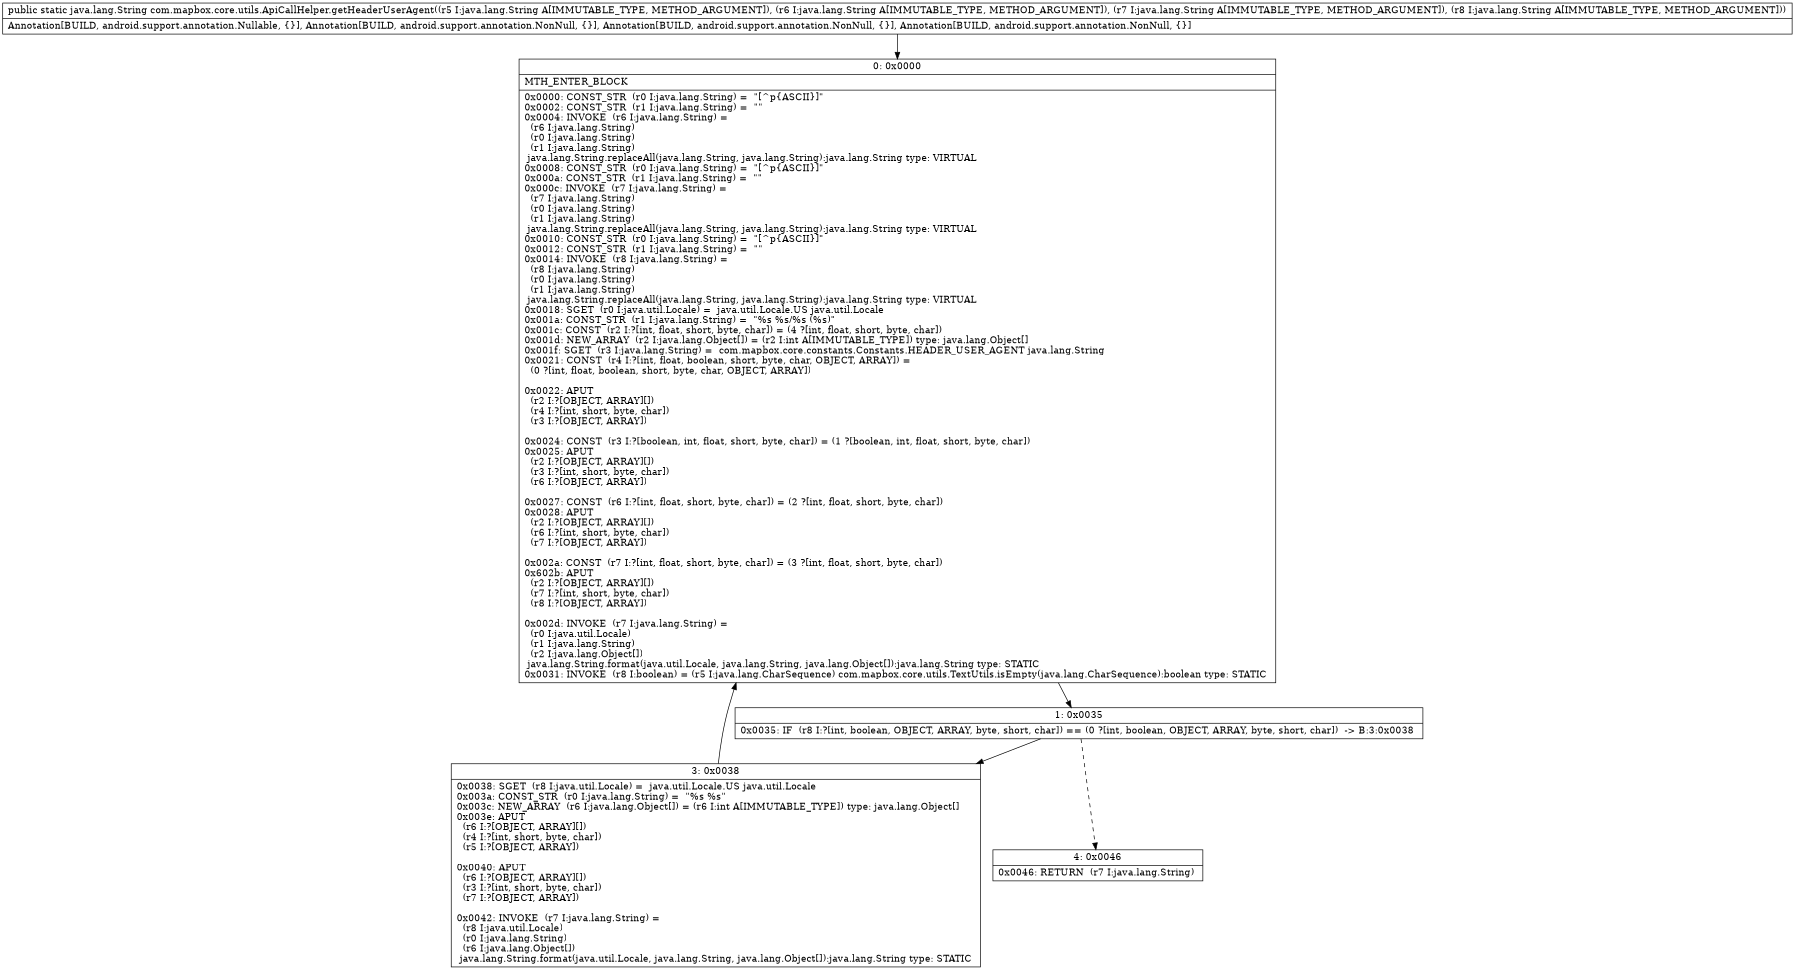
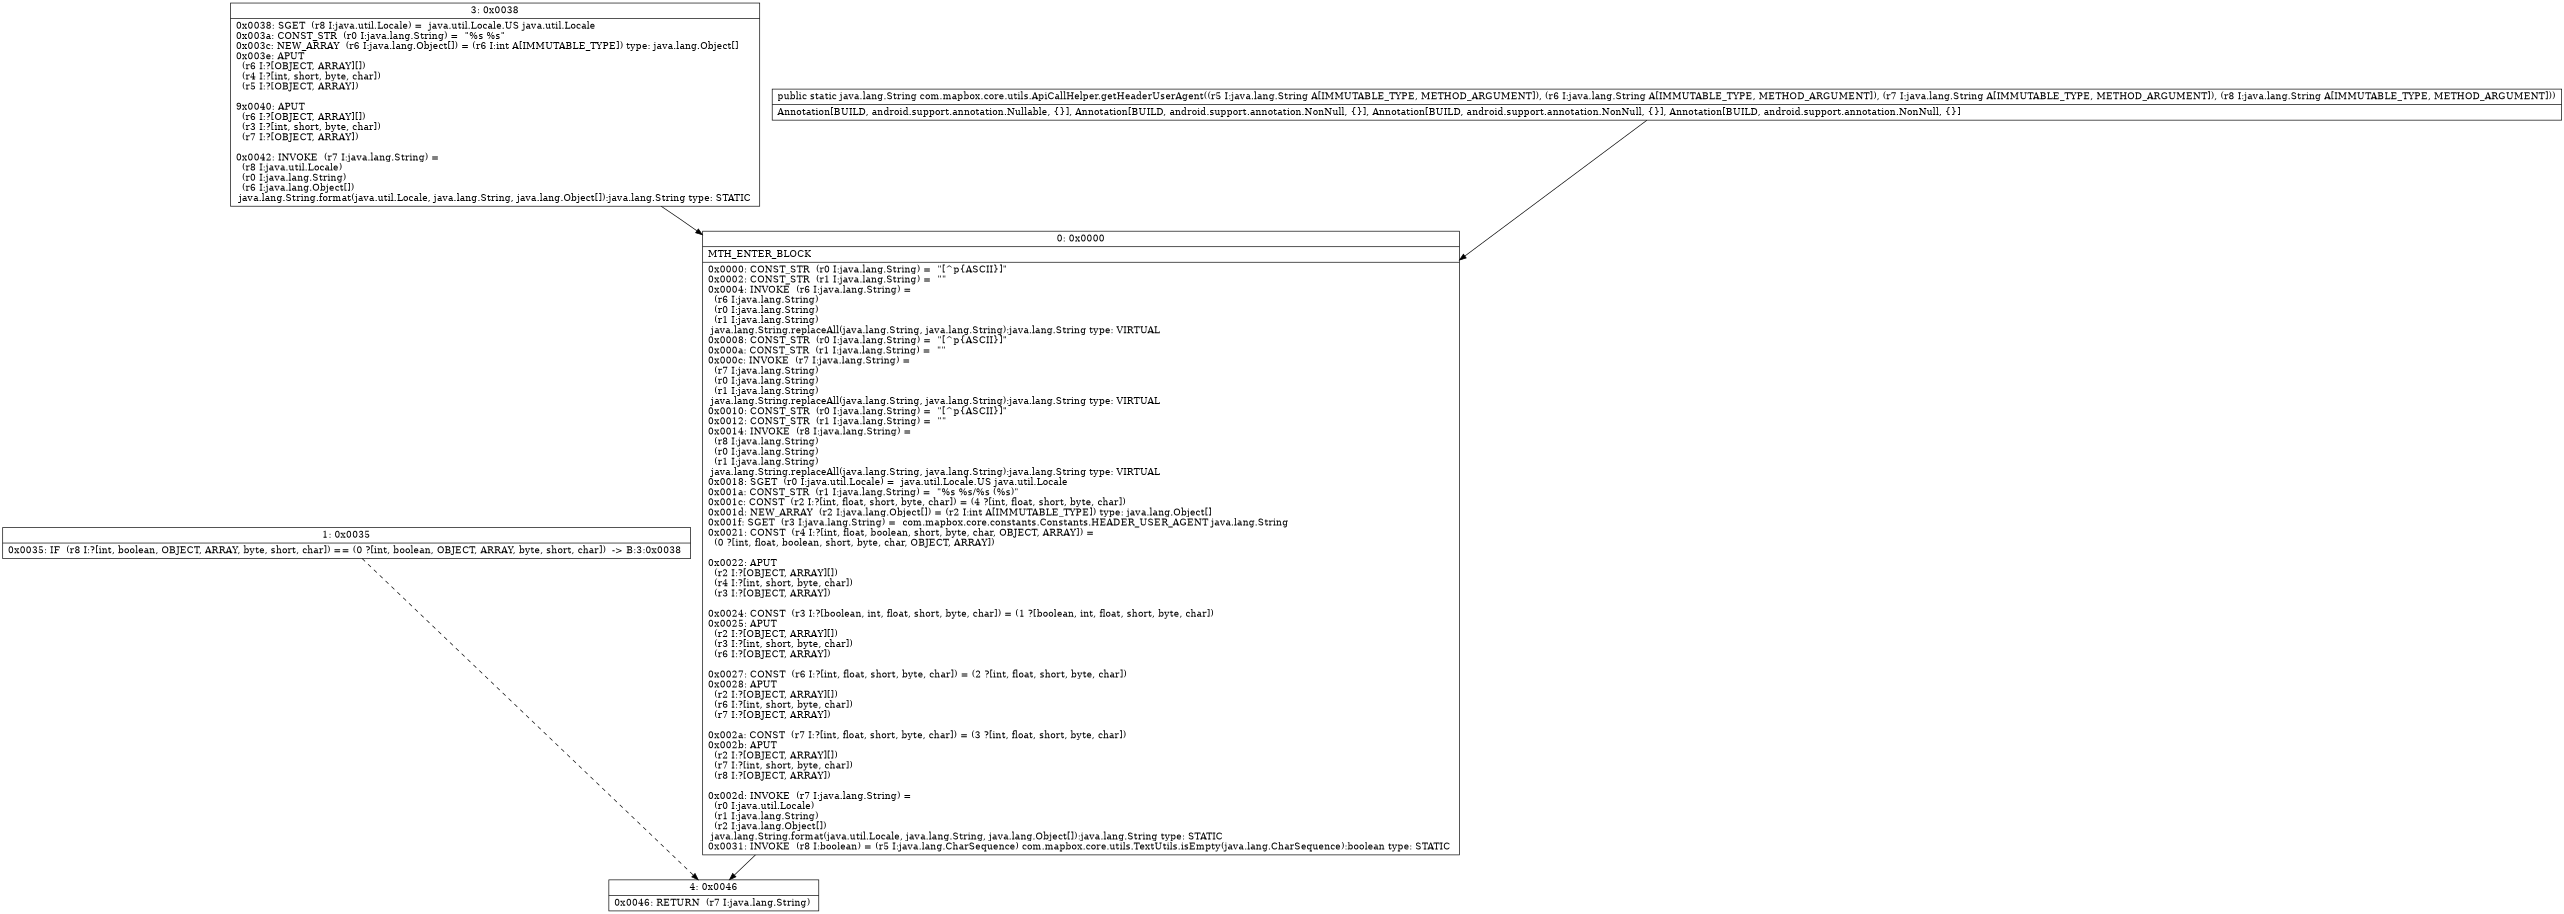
(562, 573) -> (746, 746)
(1063, 692) -> (745, 865)
(1012, 750) -> none
(494, 868) -> (274, 107)
